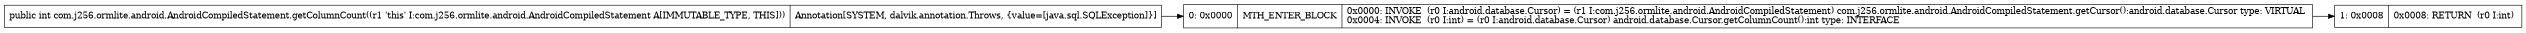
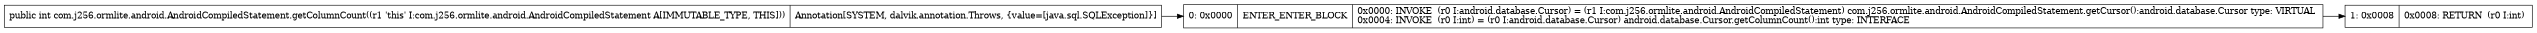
(1290, 16) -> (1295, 16)
